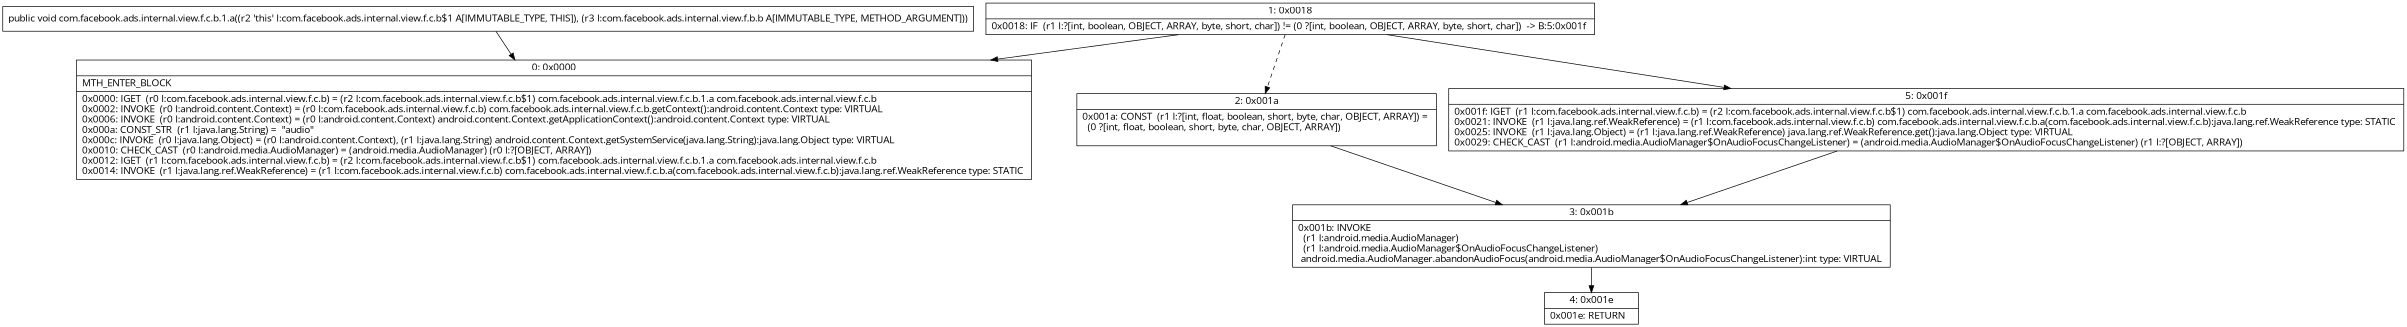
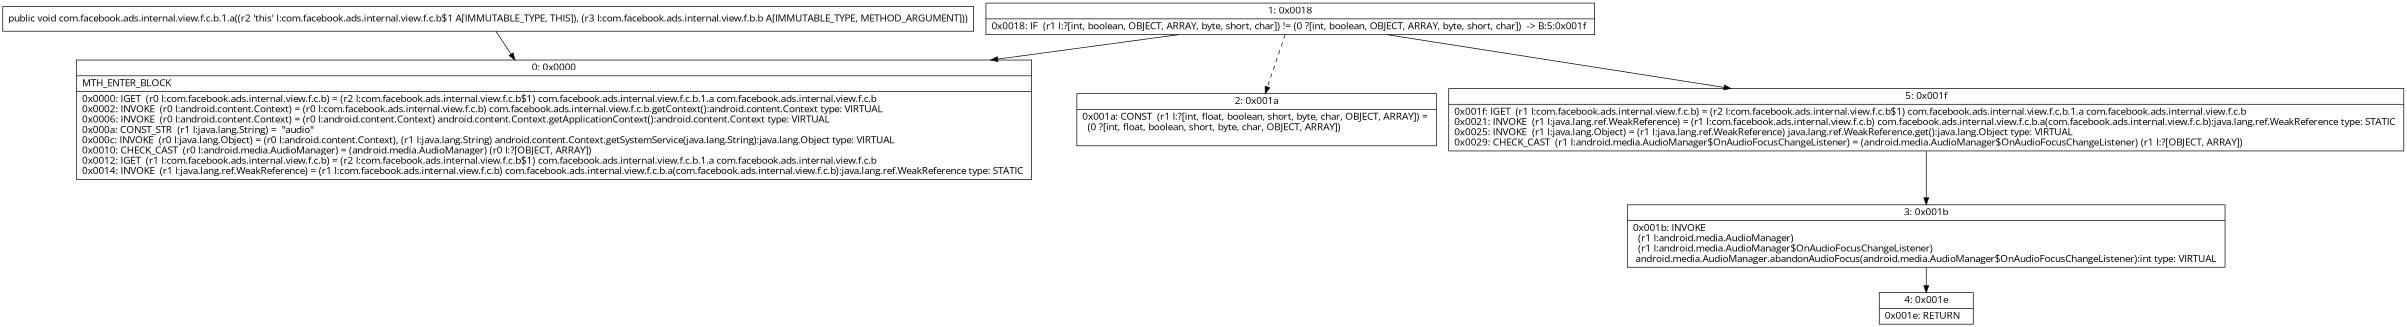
(1413, 174) -> none
